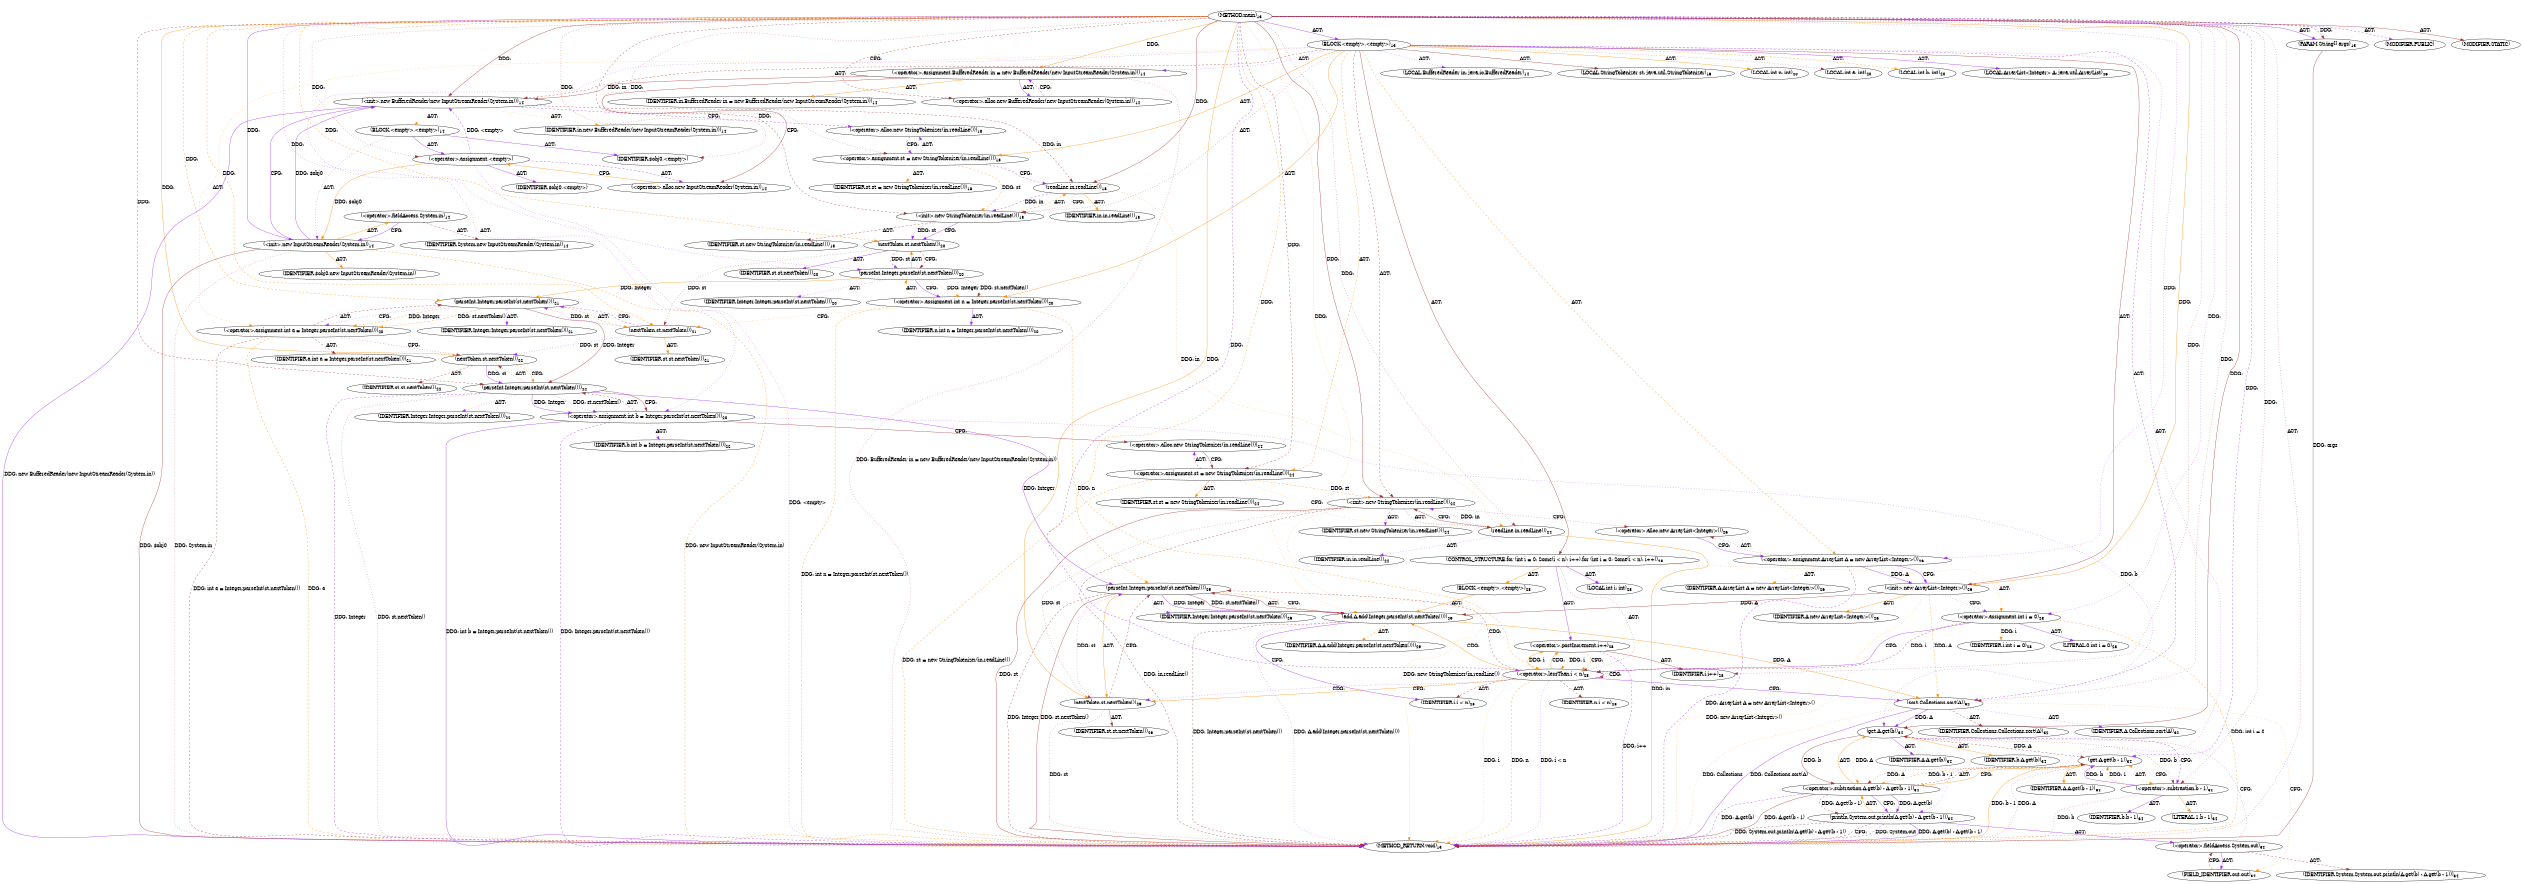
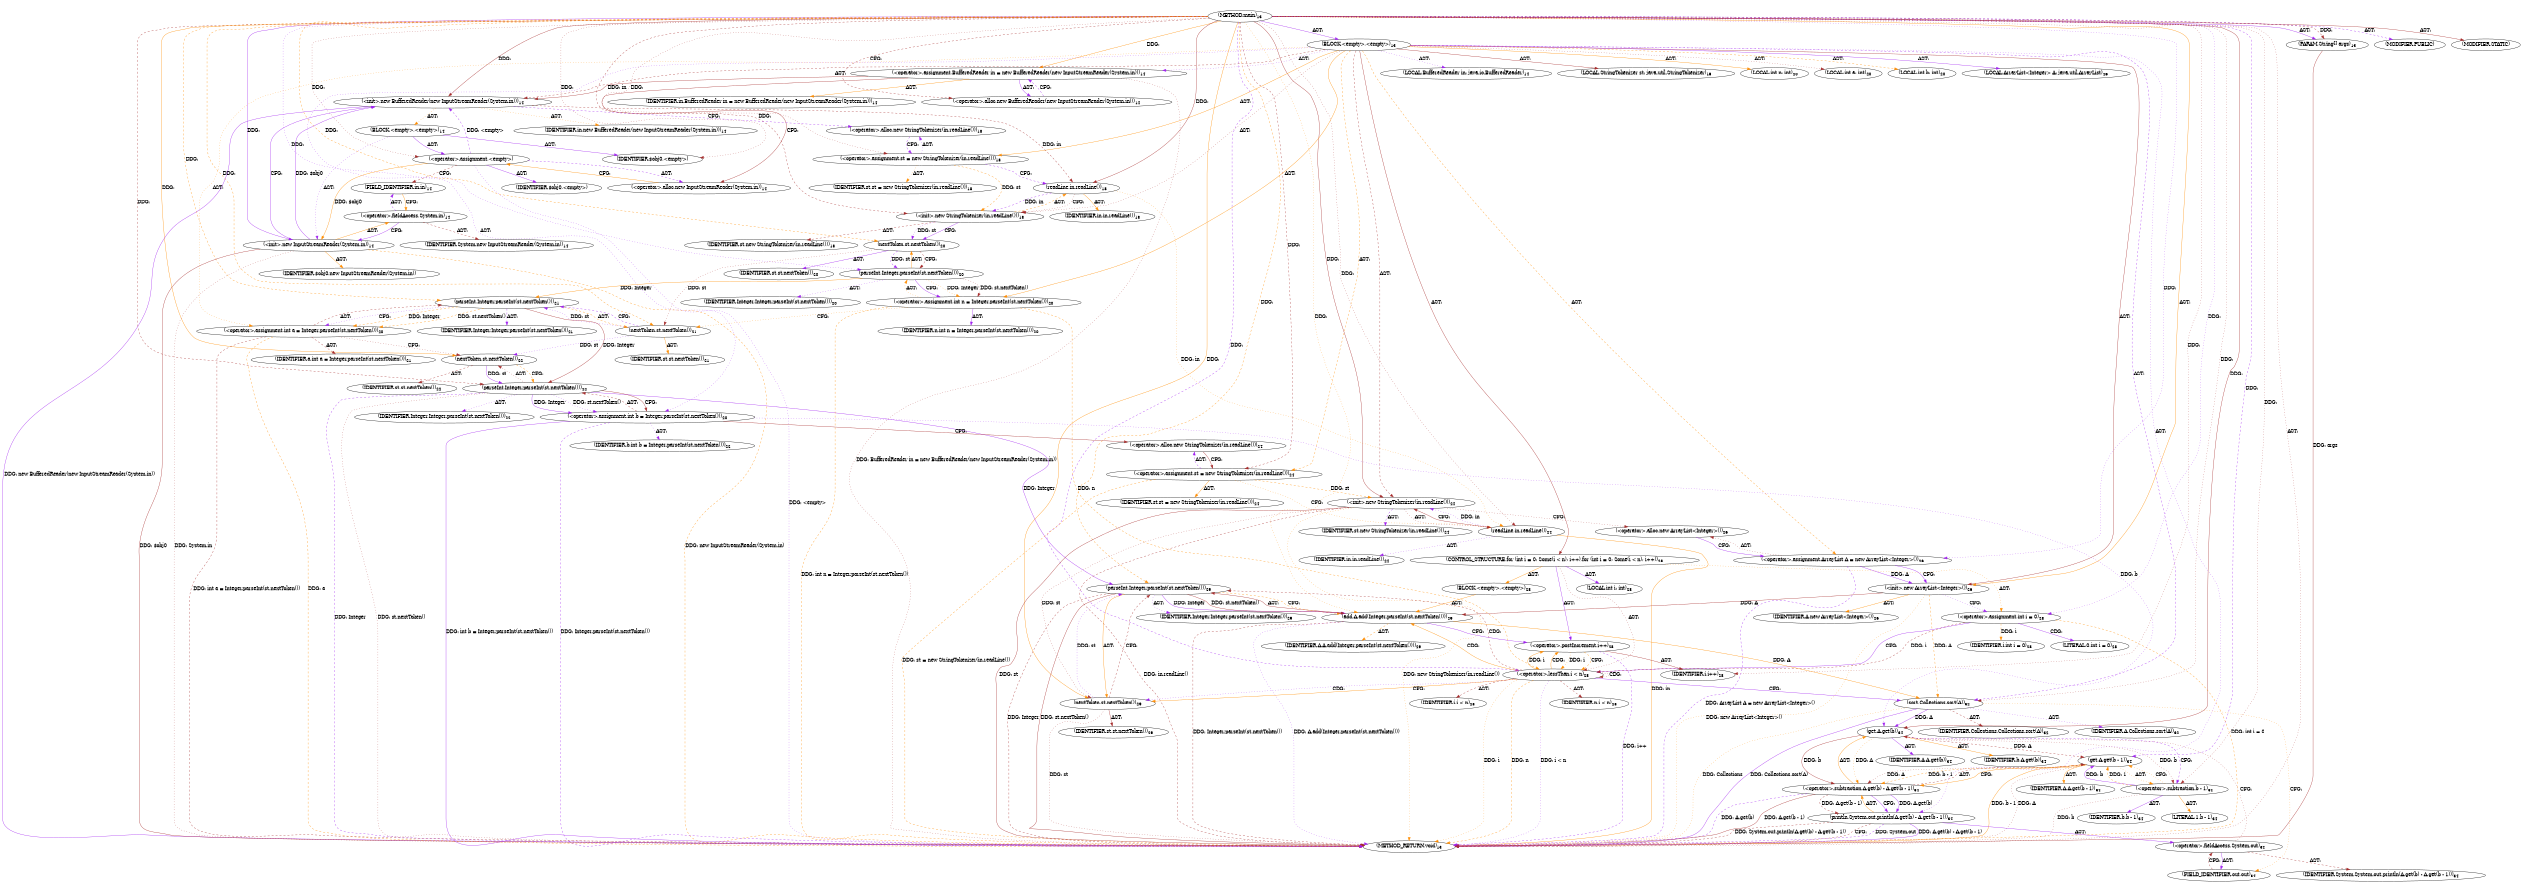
none -> (398, 188)
(2186, 303) -> (2186, 303)
(1755, 589) -> none
(2057, 632) -> (2057, 632)
(1282, 668) -> (1472, 634)
